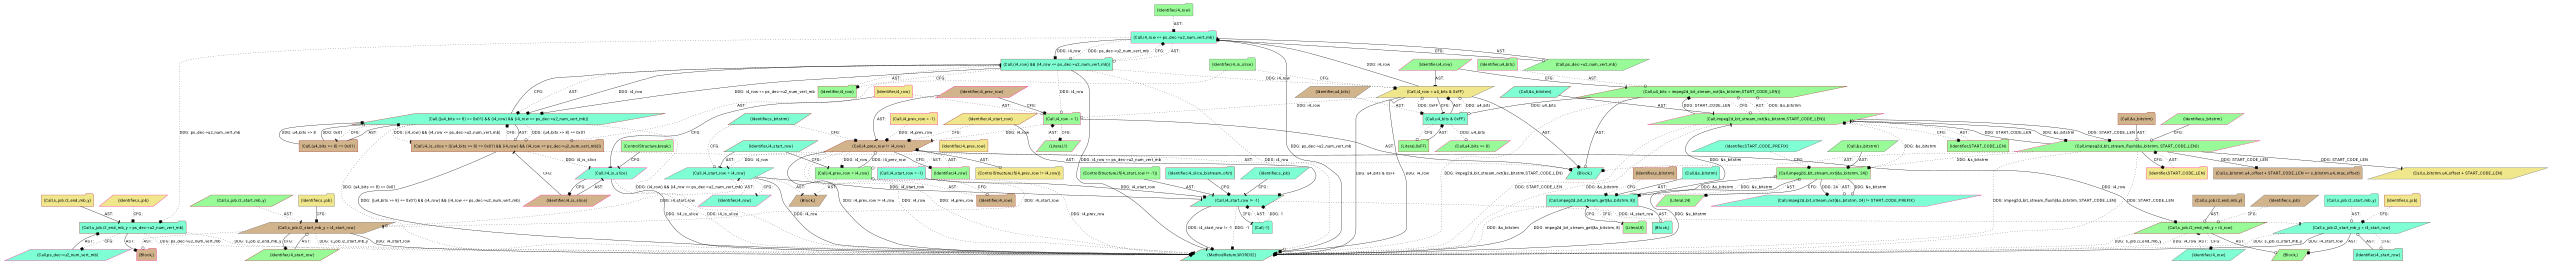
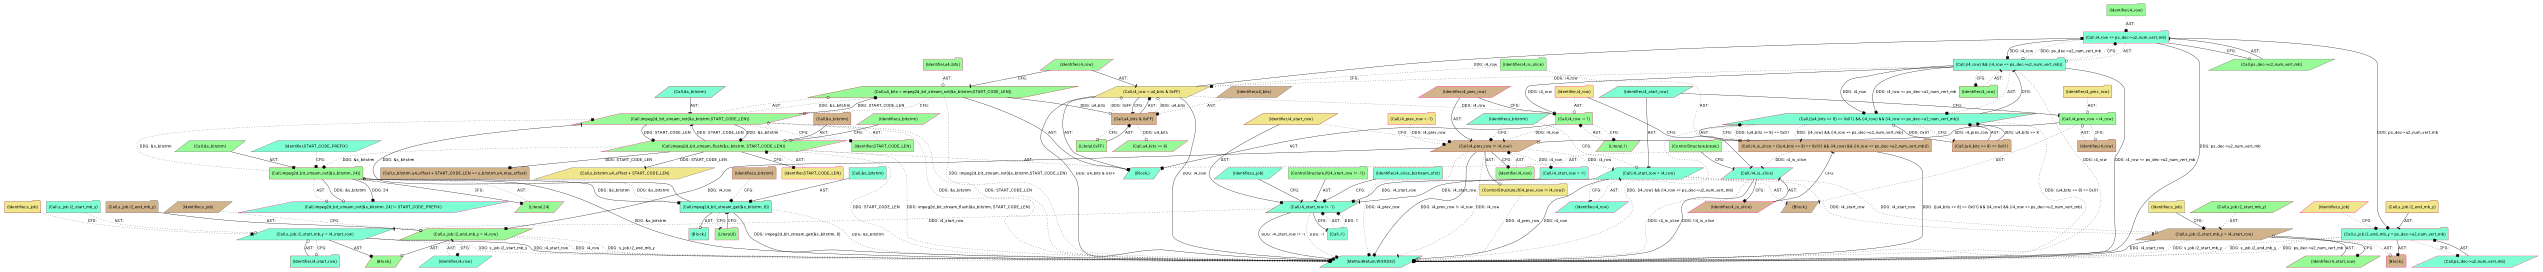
(572, 42) -> (2357, 52)
(1059, 91) -> (1719, 76)
(1445, 119) -> (1134, 119)
(844, 157) -> (1529, 158)
(1045, 187) -> (1487, 247)
